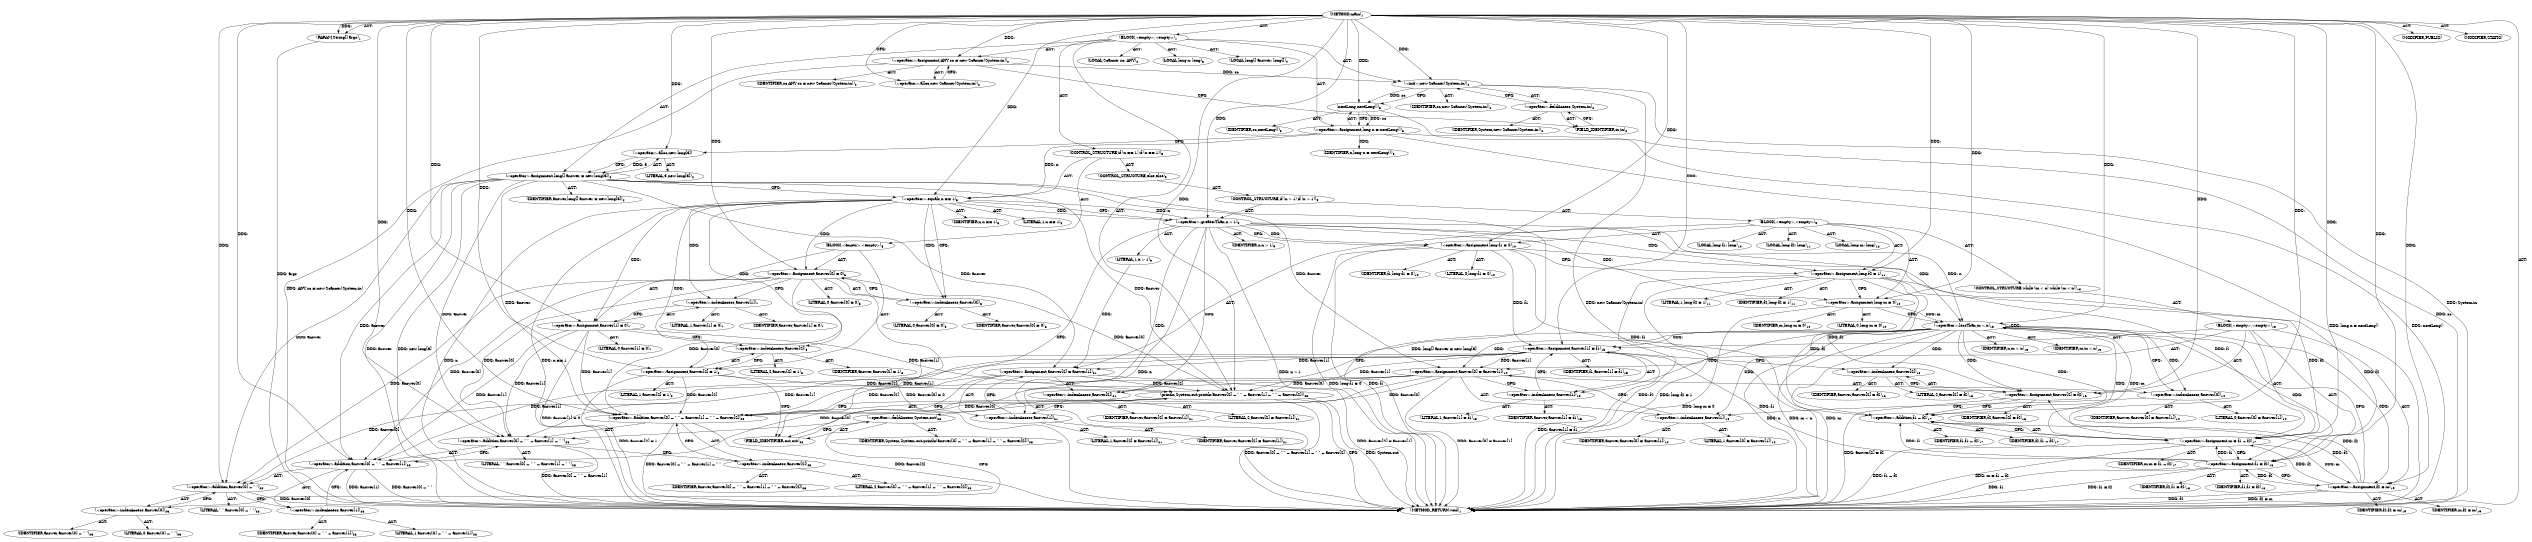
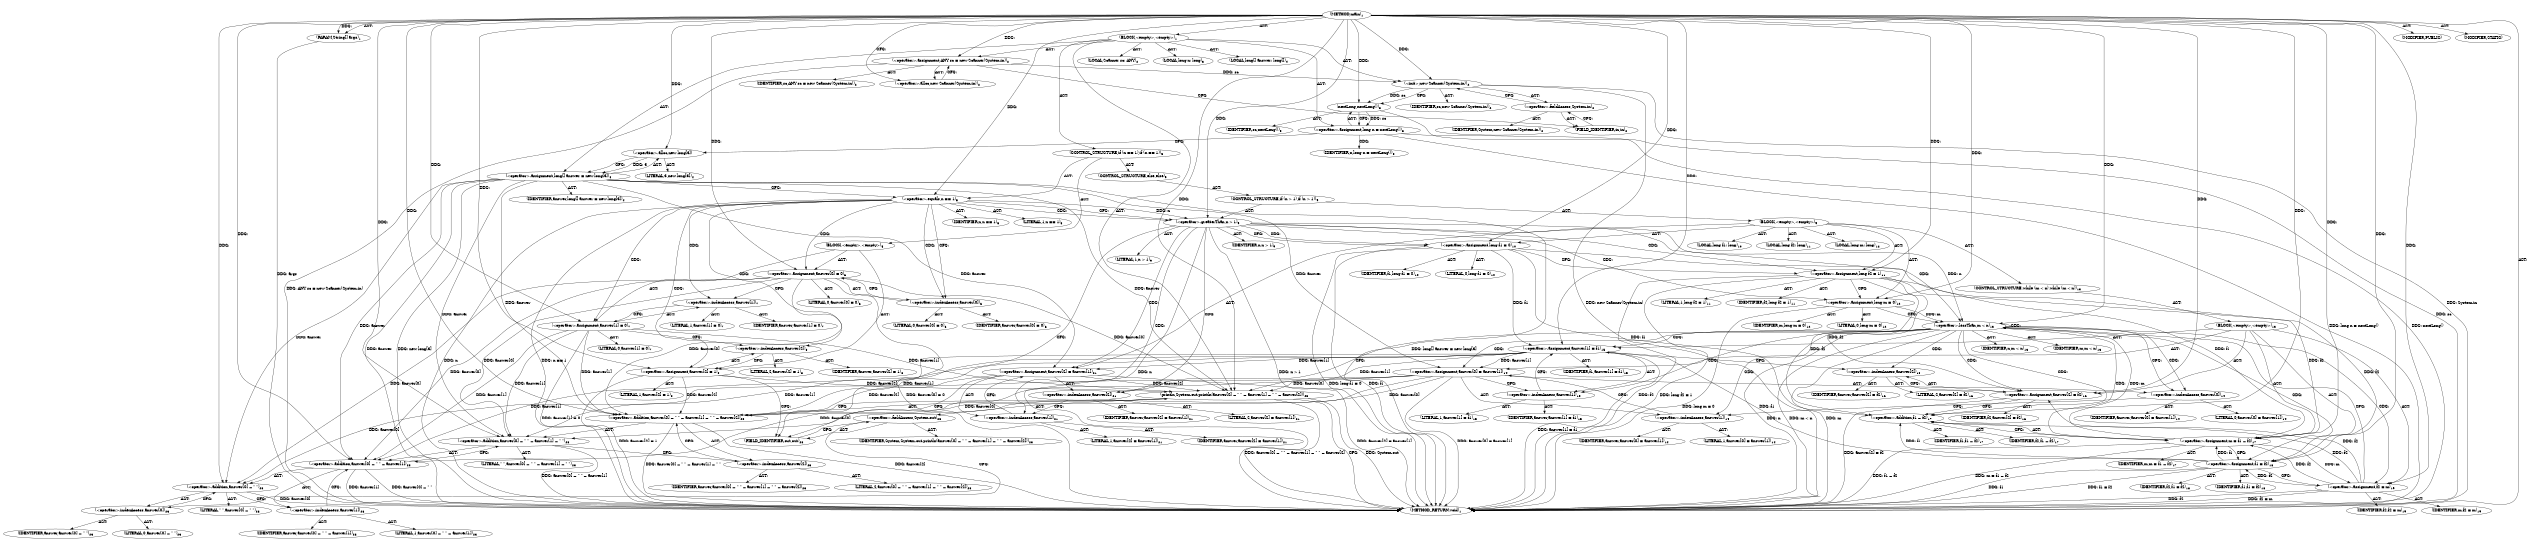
(1128, 144) -> none
(1101, 315) -> (1144, 309)
